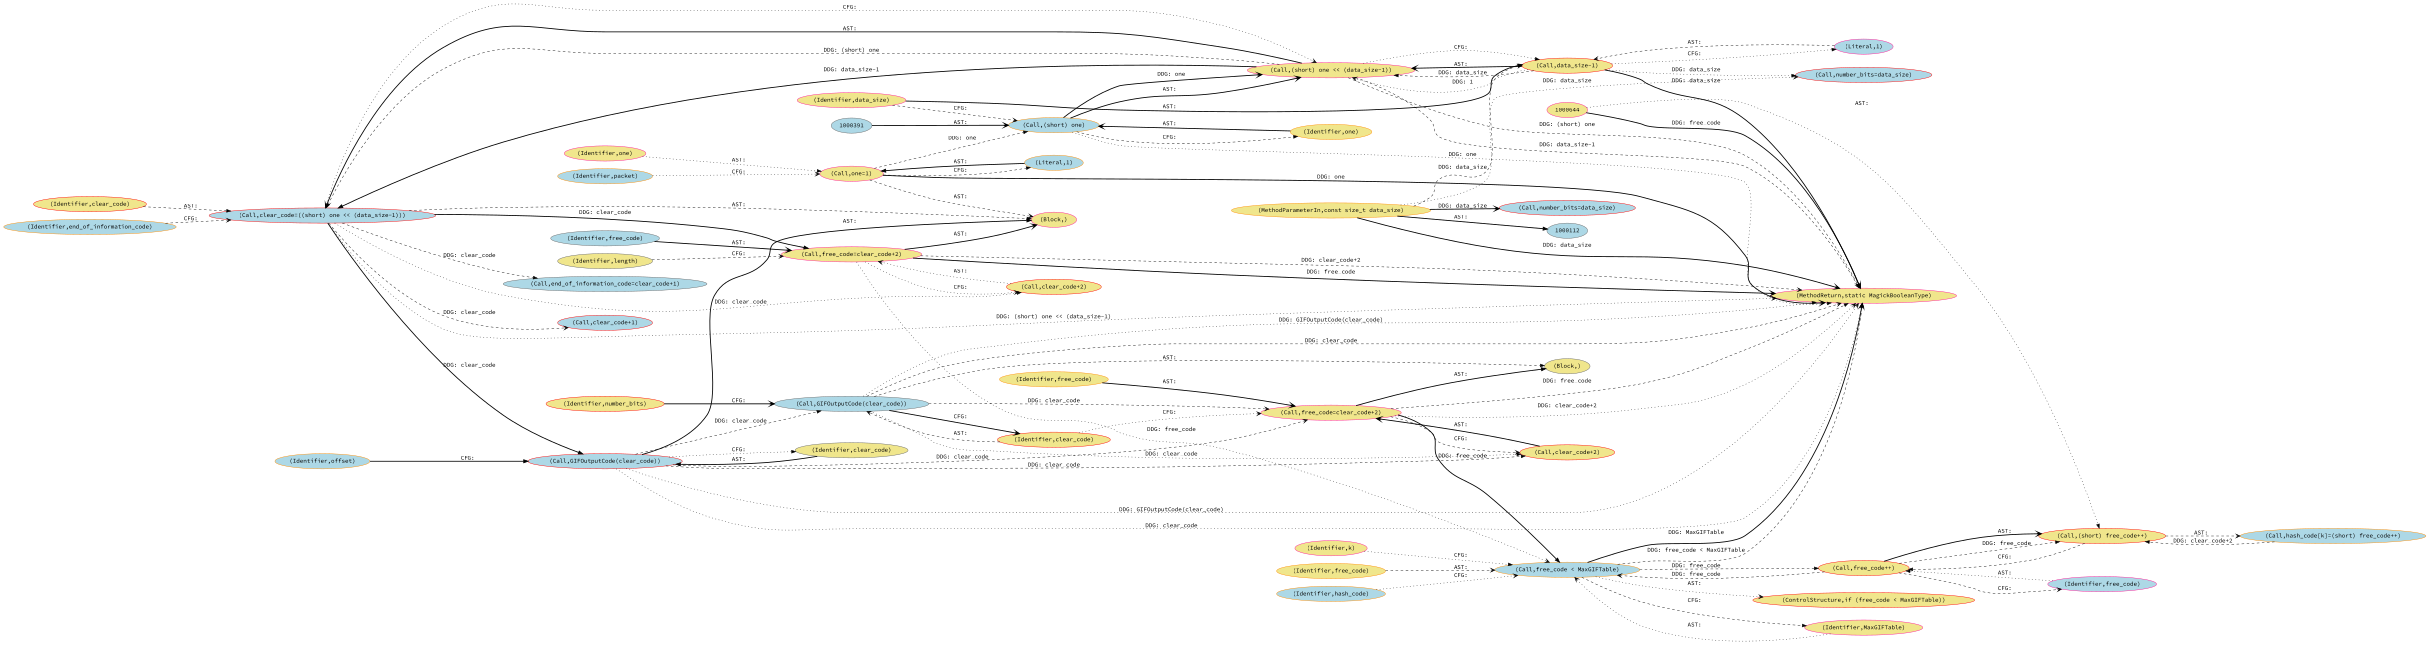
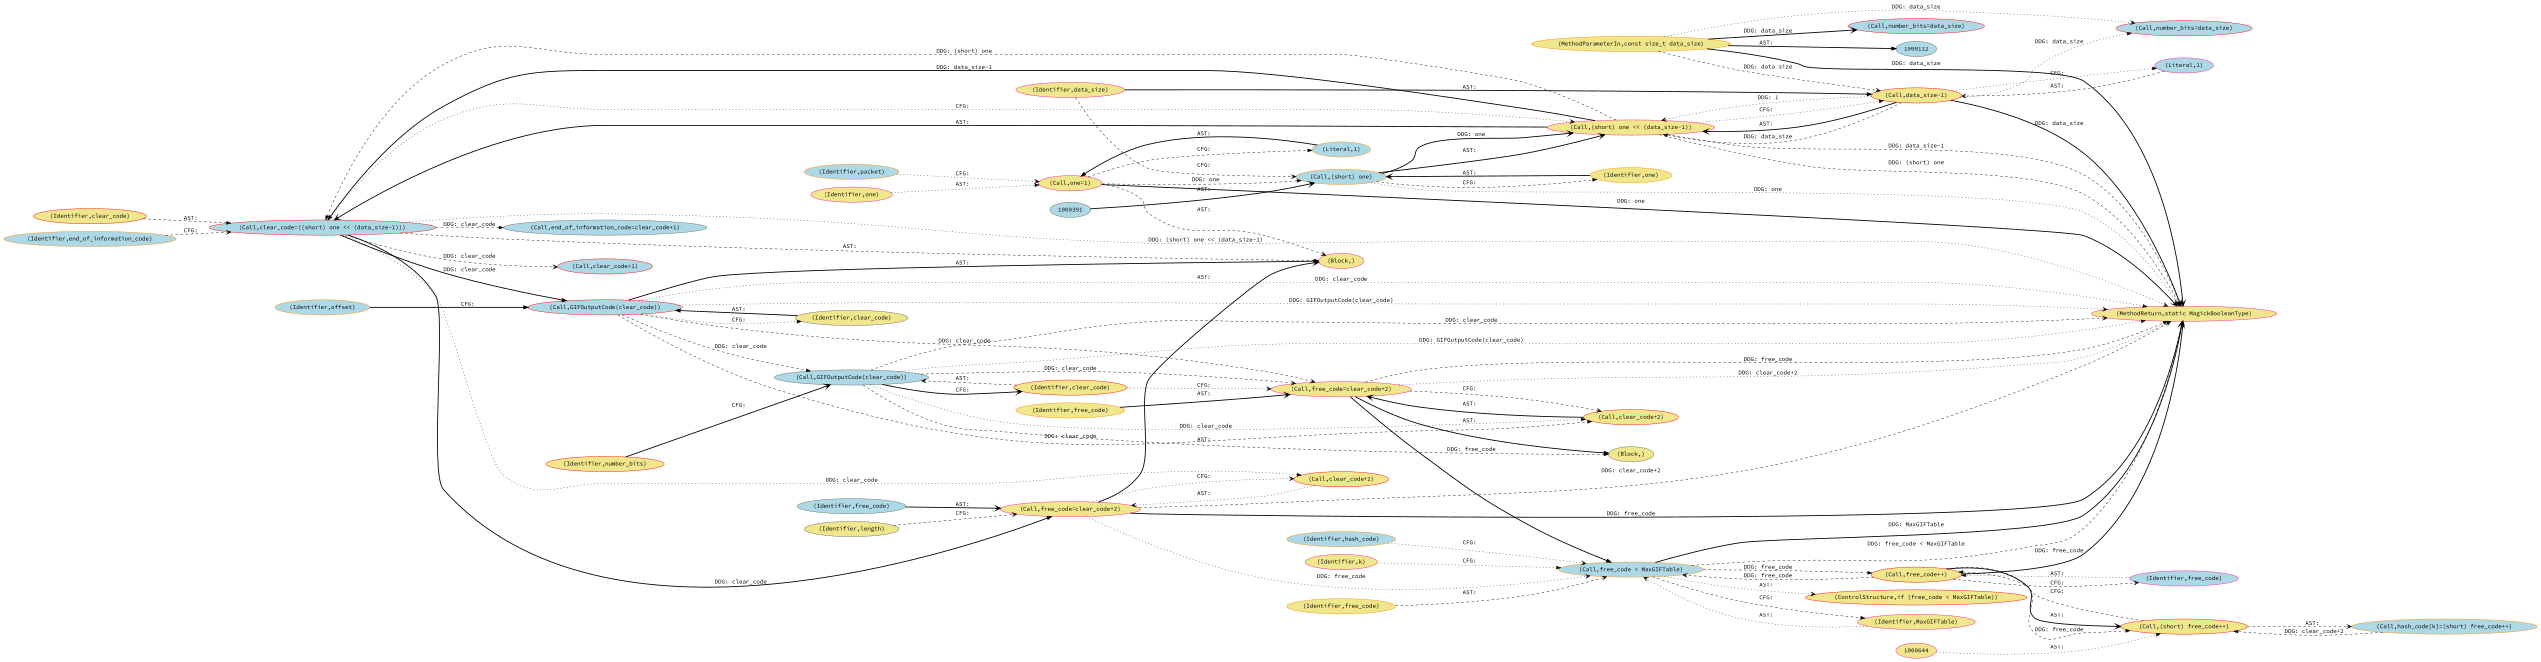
(1757, 144) -> (2127, 505)
